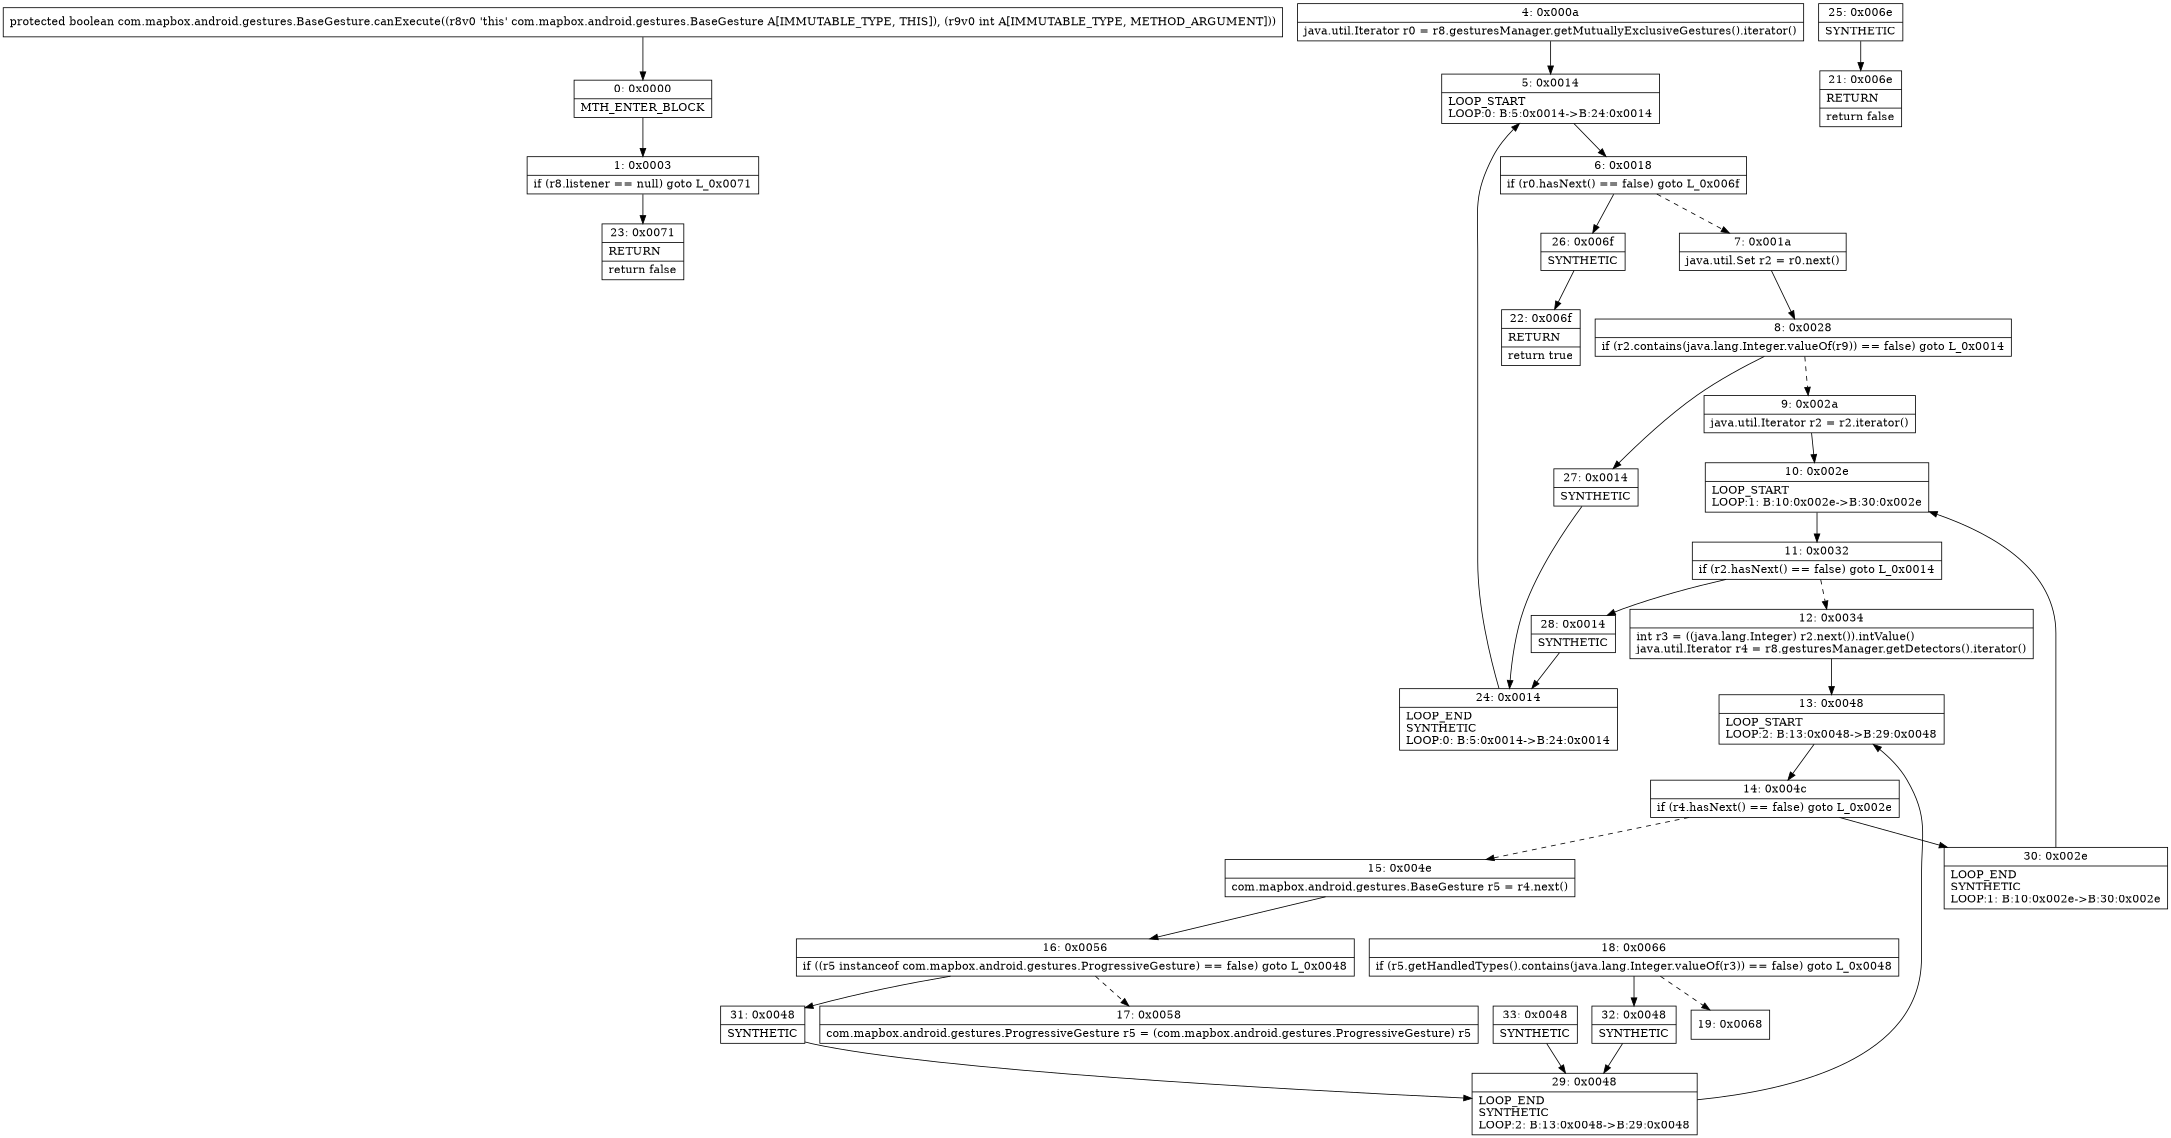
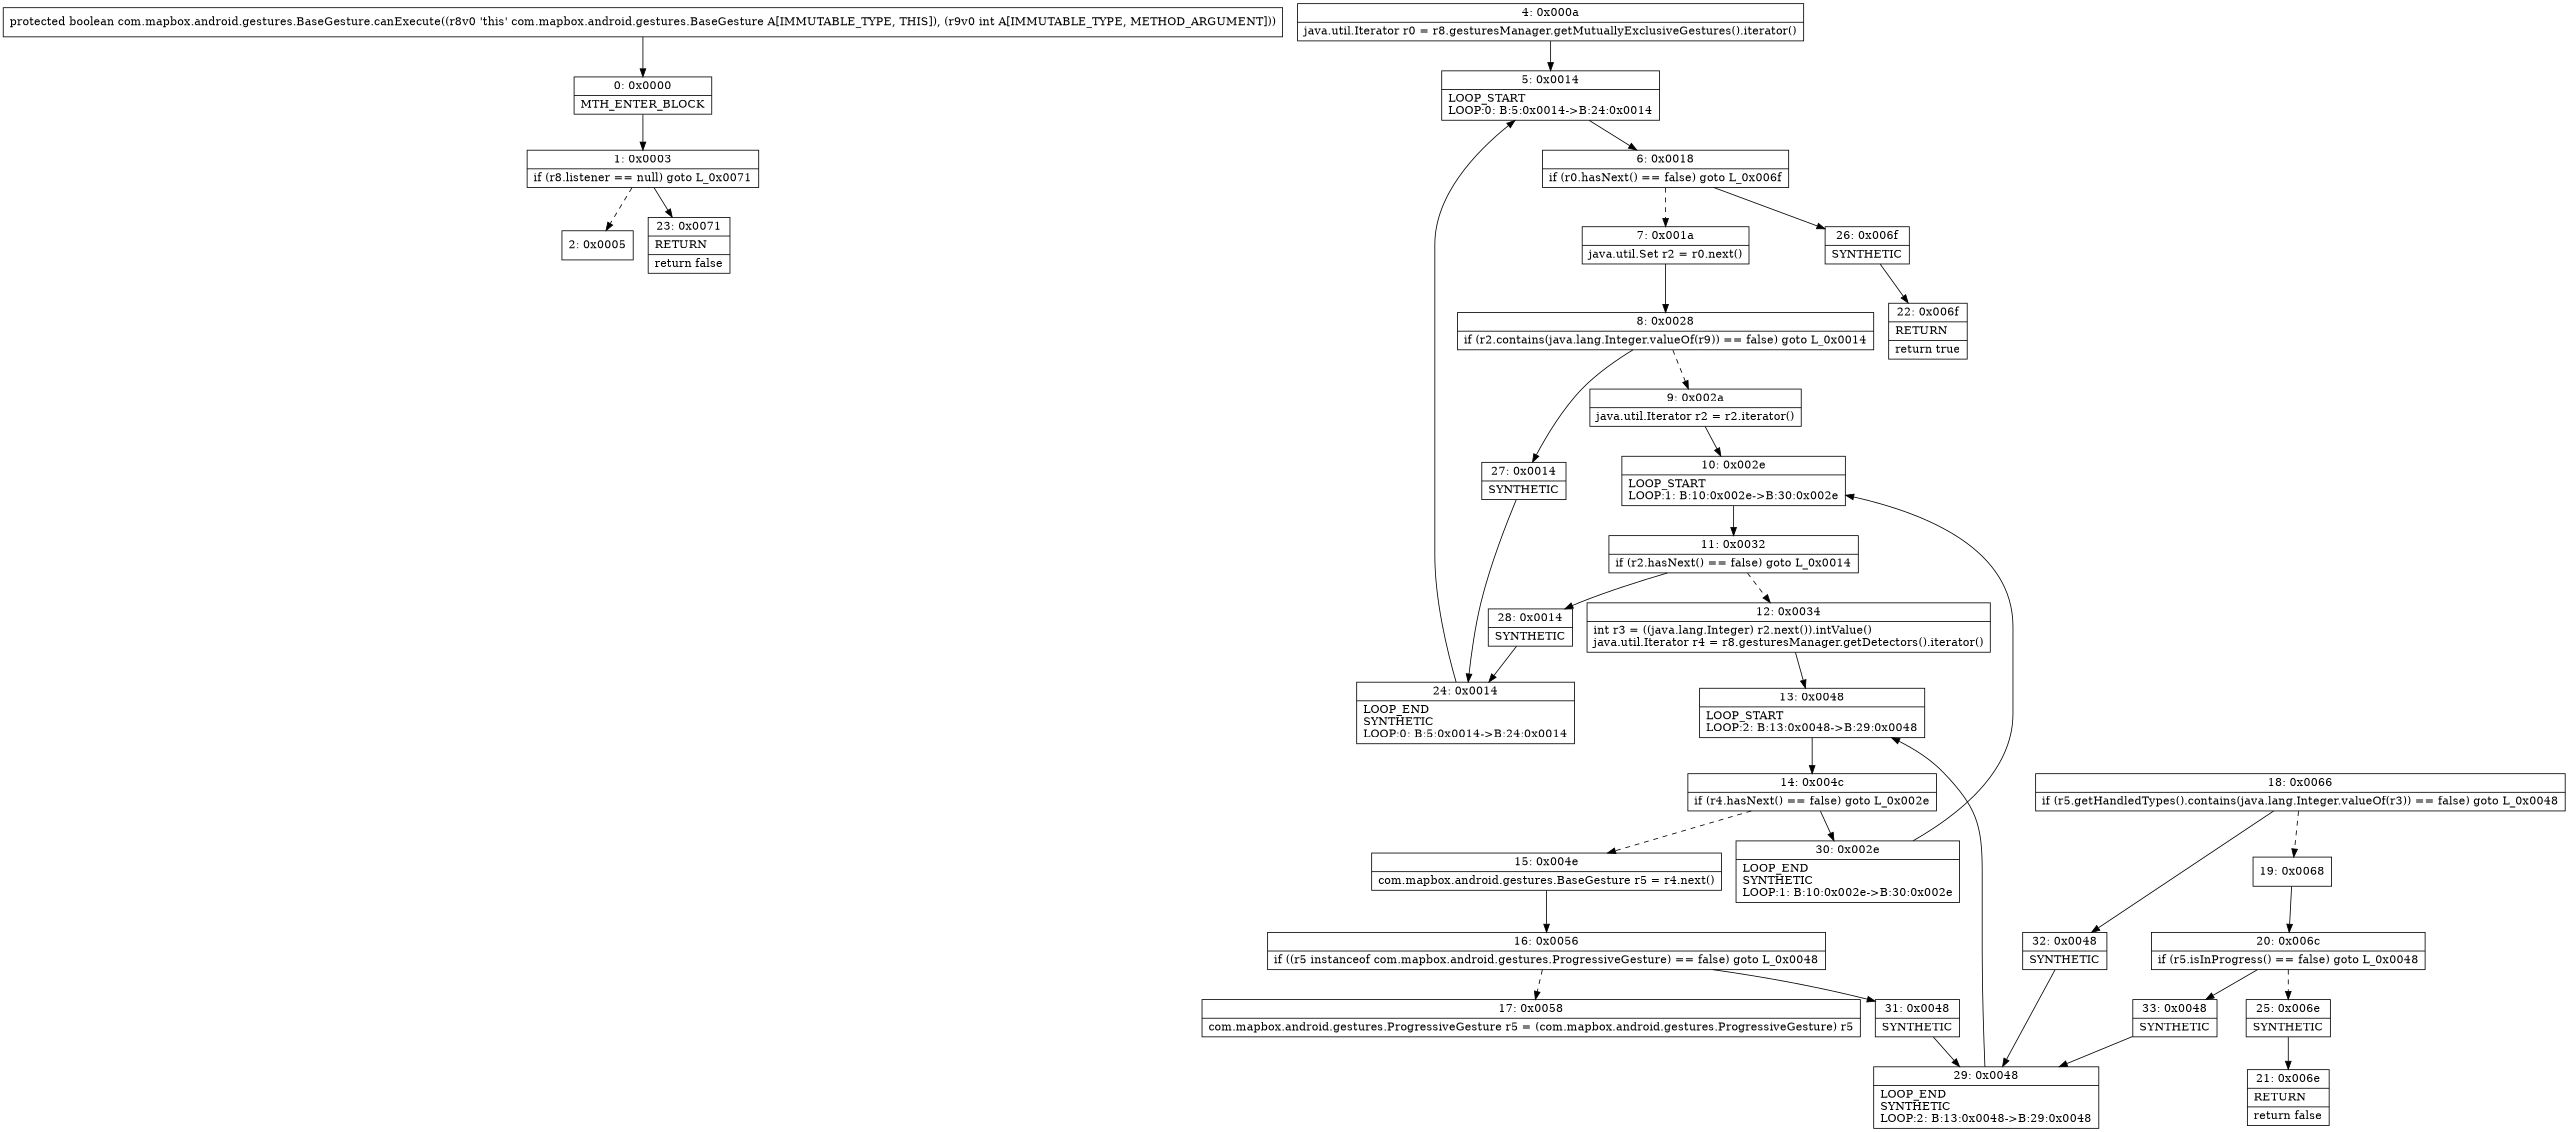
none -> (598, 245)
none -> (2288, 951)
